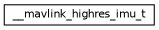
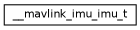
(79, 15) -> (70, 15)
